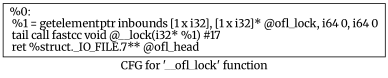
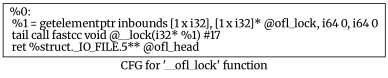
(104, 47) -> (104, 47)
